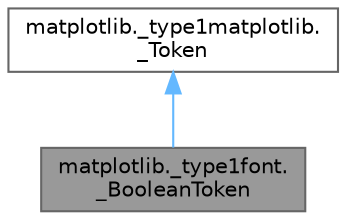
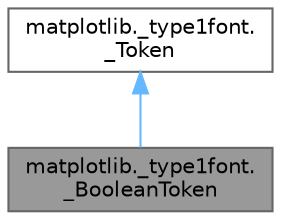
(173, 40) -> (140, 40)
